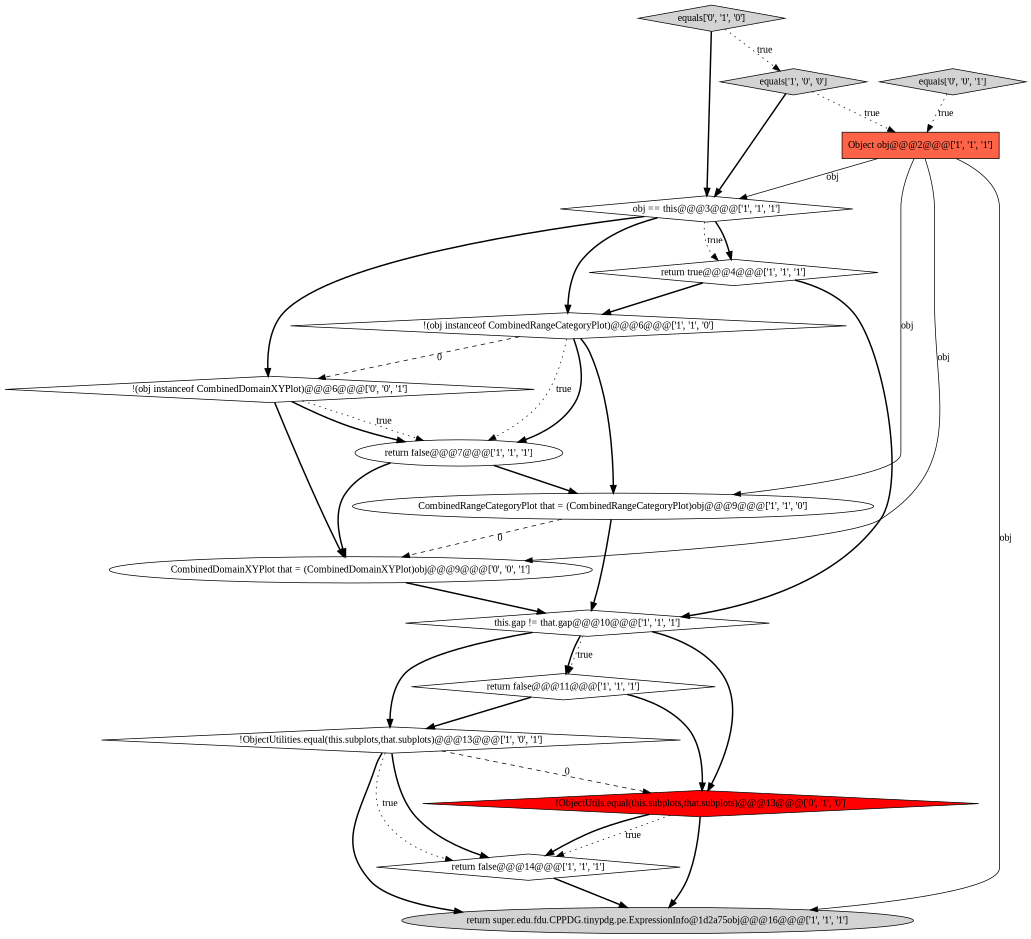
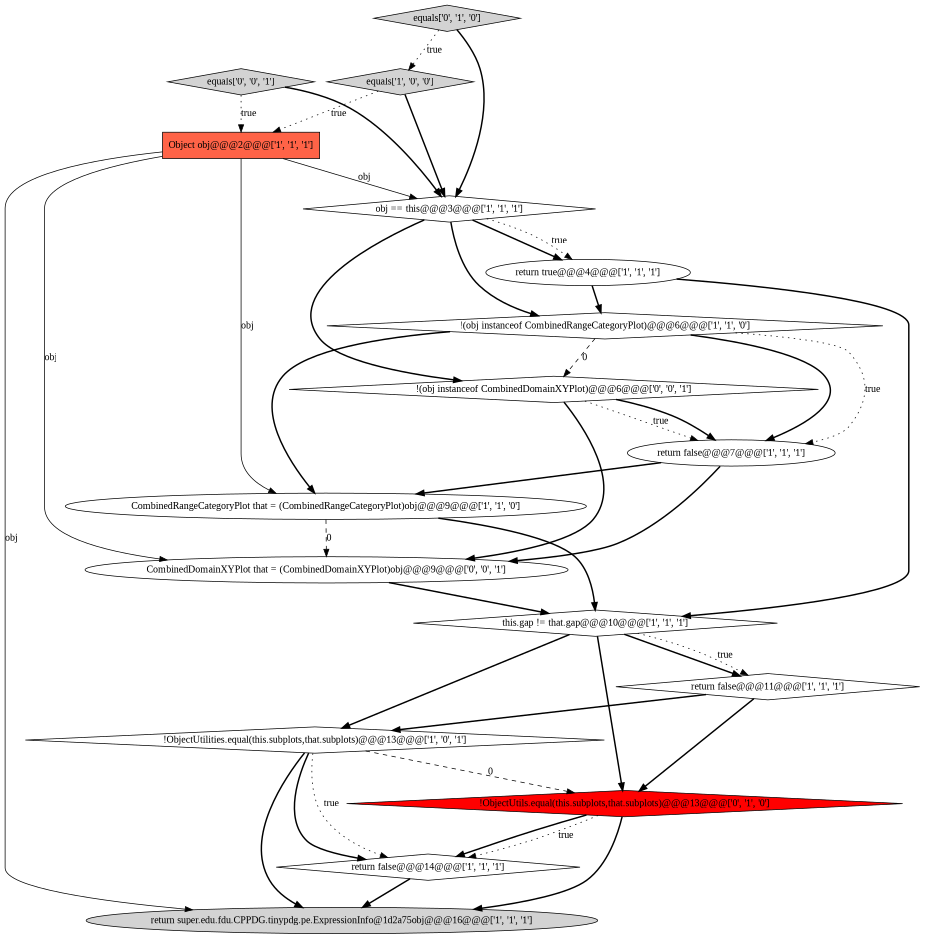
none -> (371, 122)
(734, 272) -> (588, 272)
